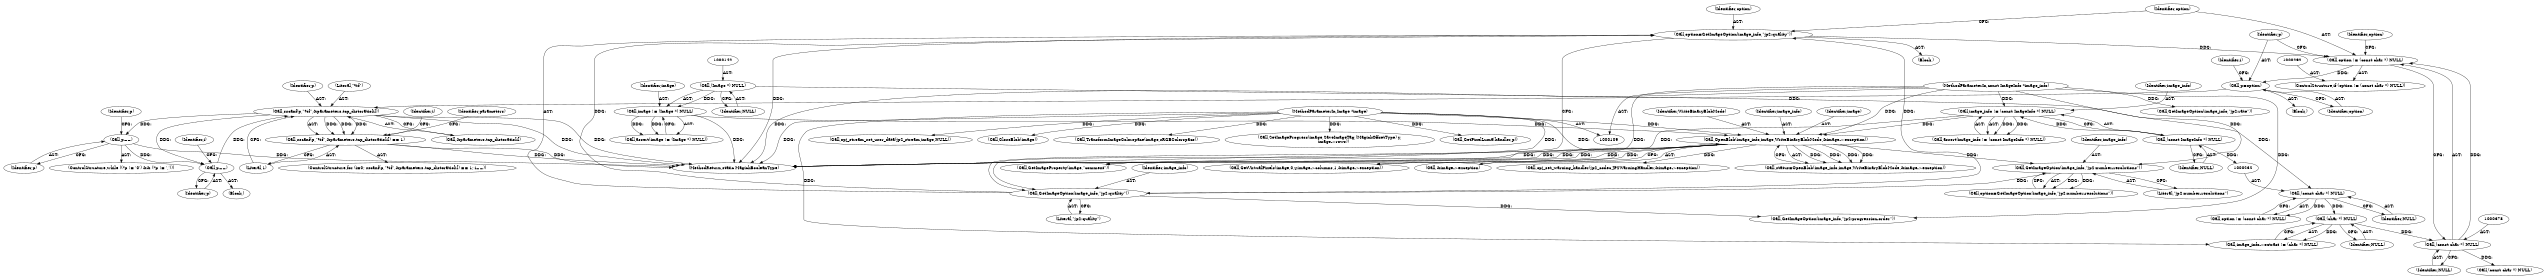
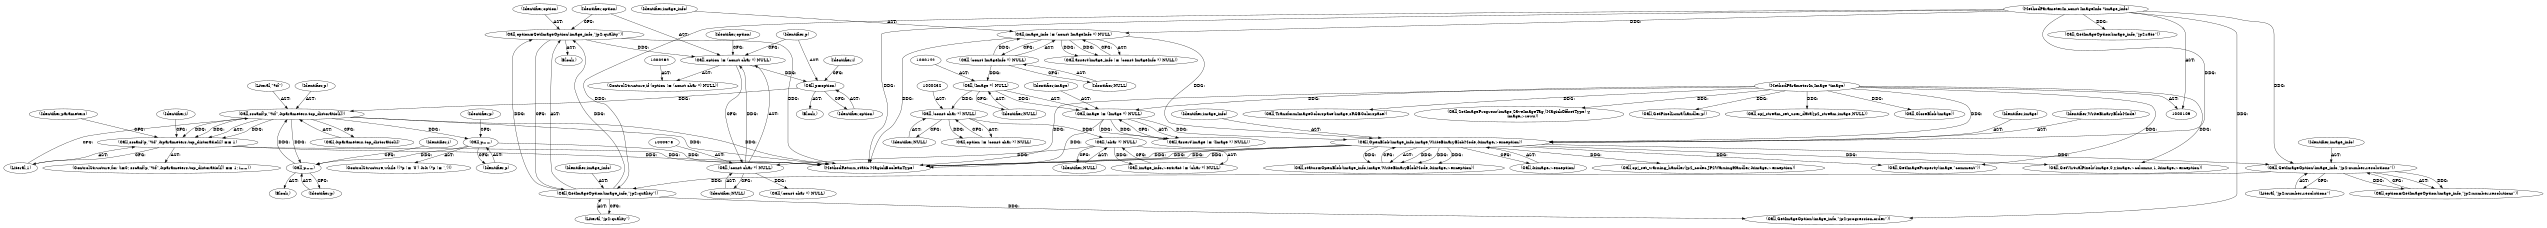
(1981, 124) -> (1107, 48)
(2216, 152) -> (990, 72)
(1223, 236) -> (1354, 95)
